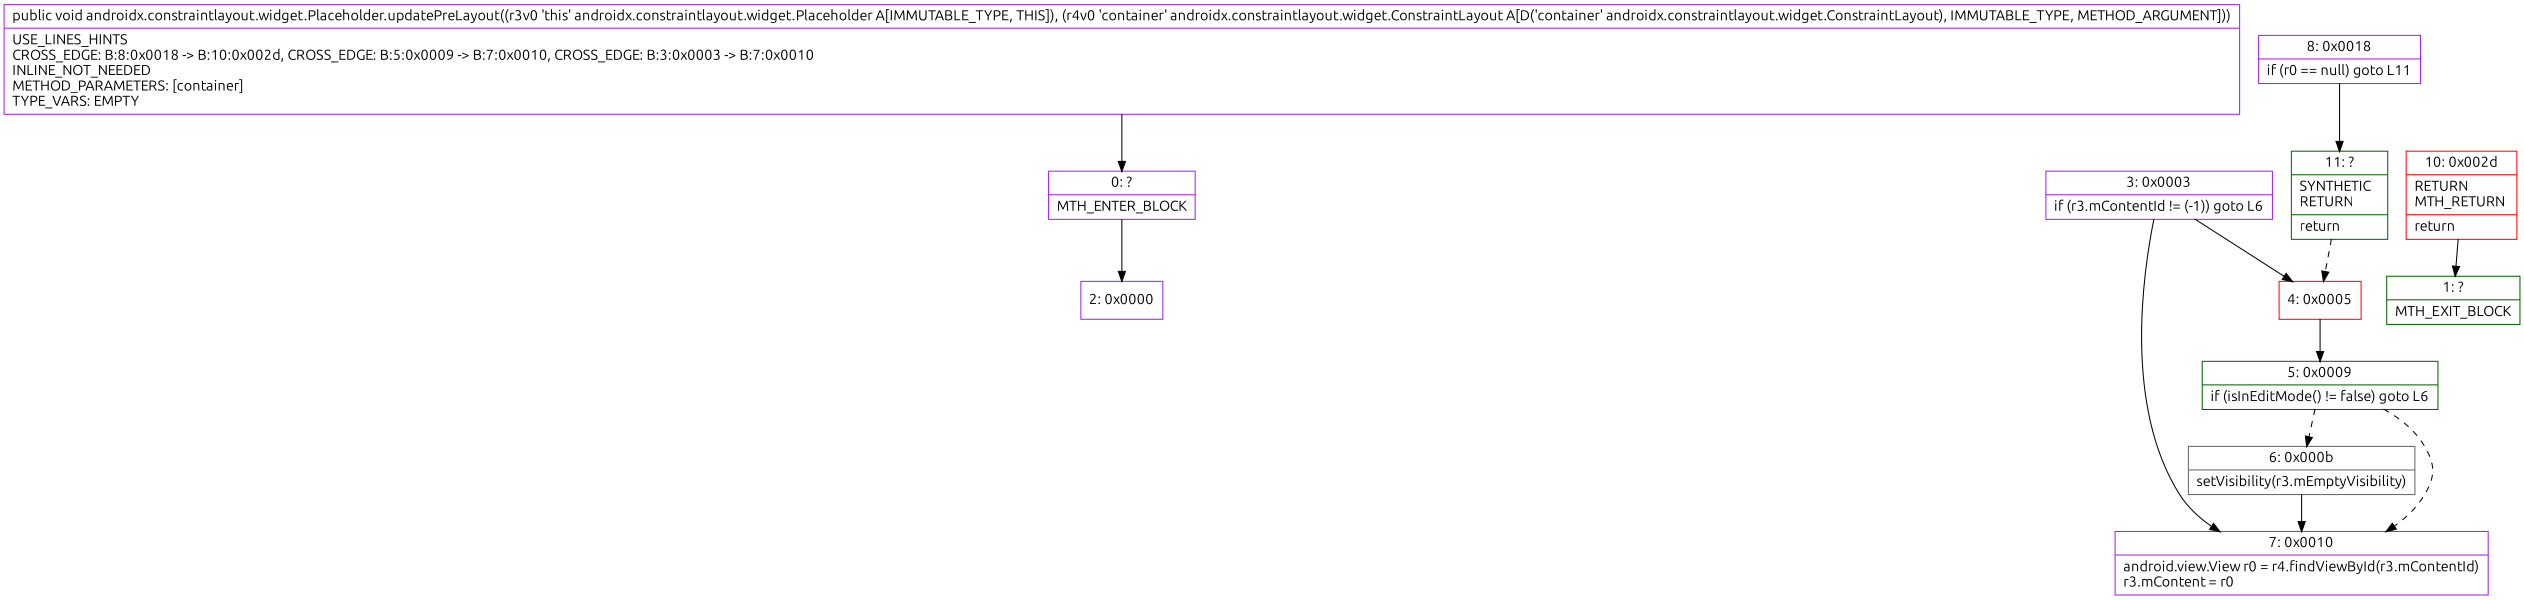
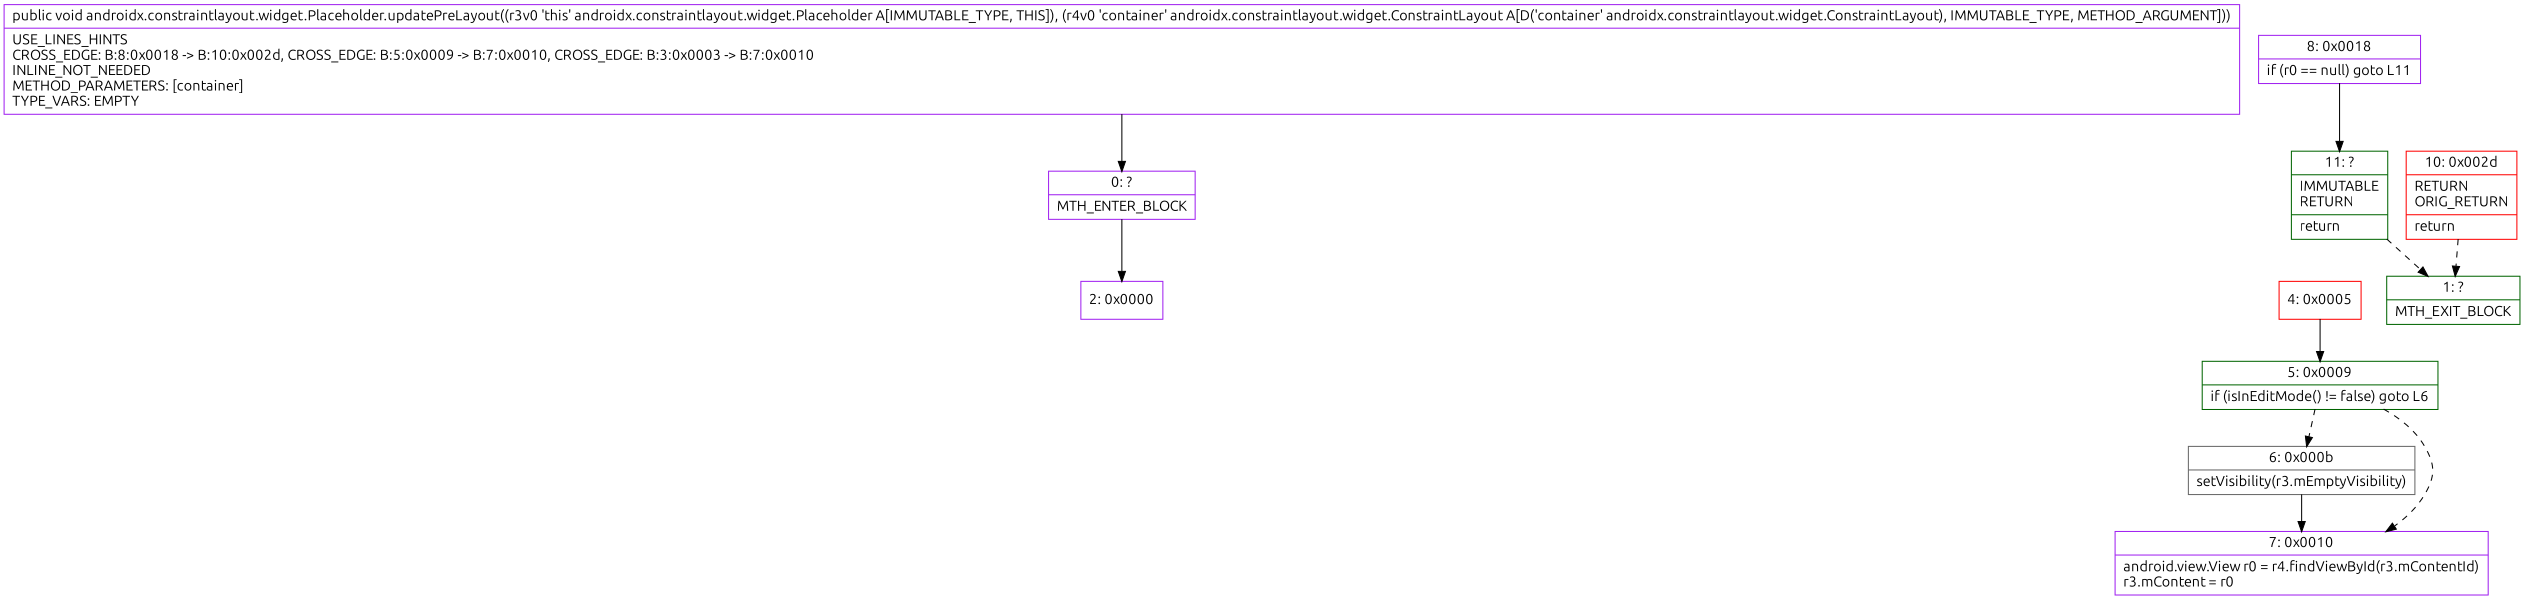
(2335, 187) -> (2340, 187)
(2159, 195) -> none
(2460, 202) -> (2462, 202)
(2457, 253) -> (2457, 253)
(2328, 255) -> (2404, 254)
